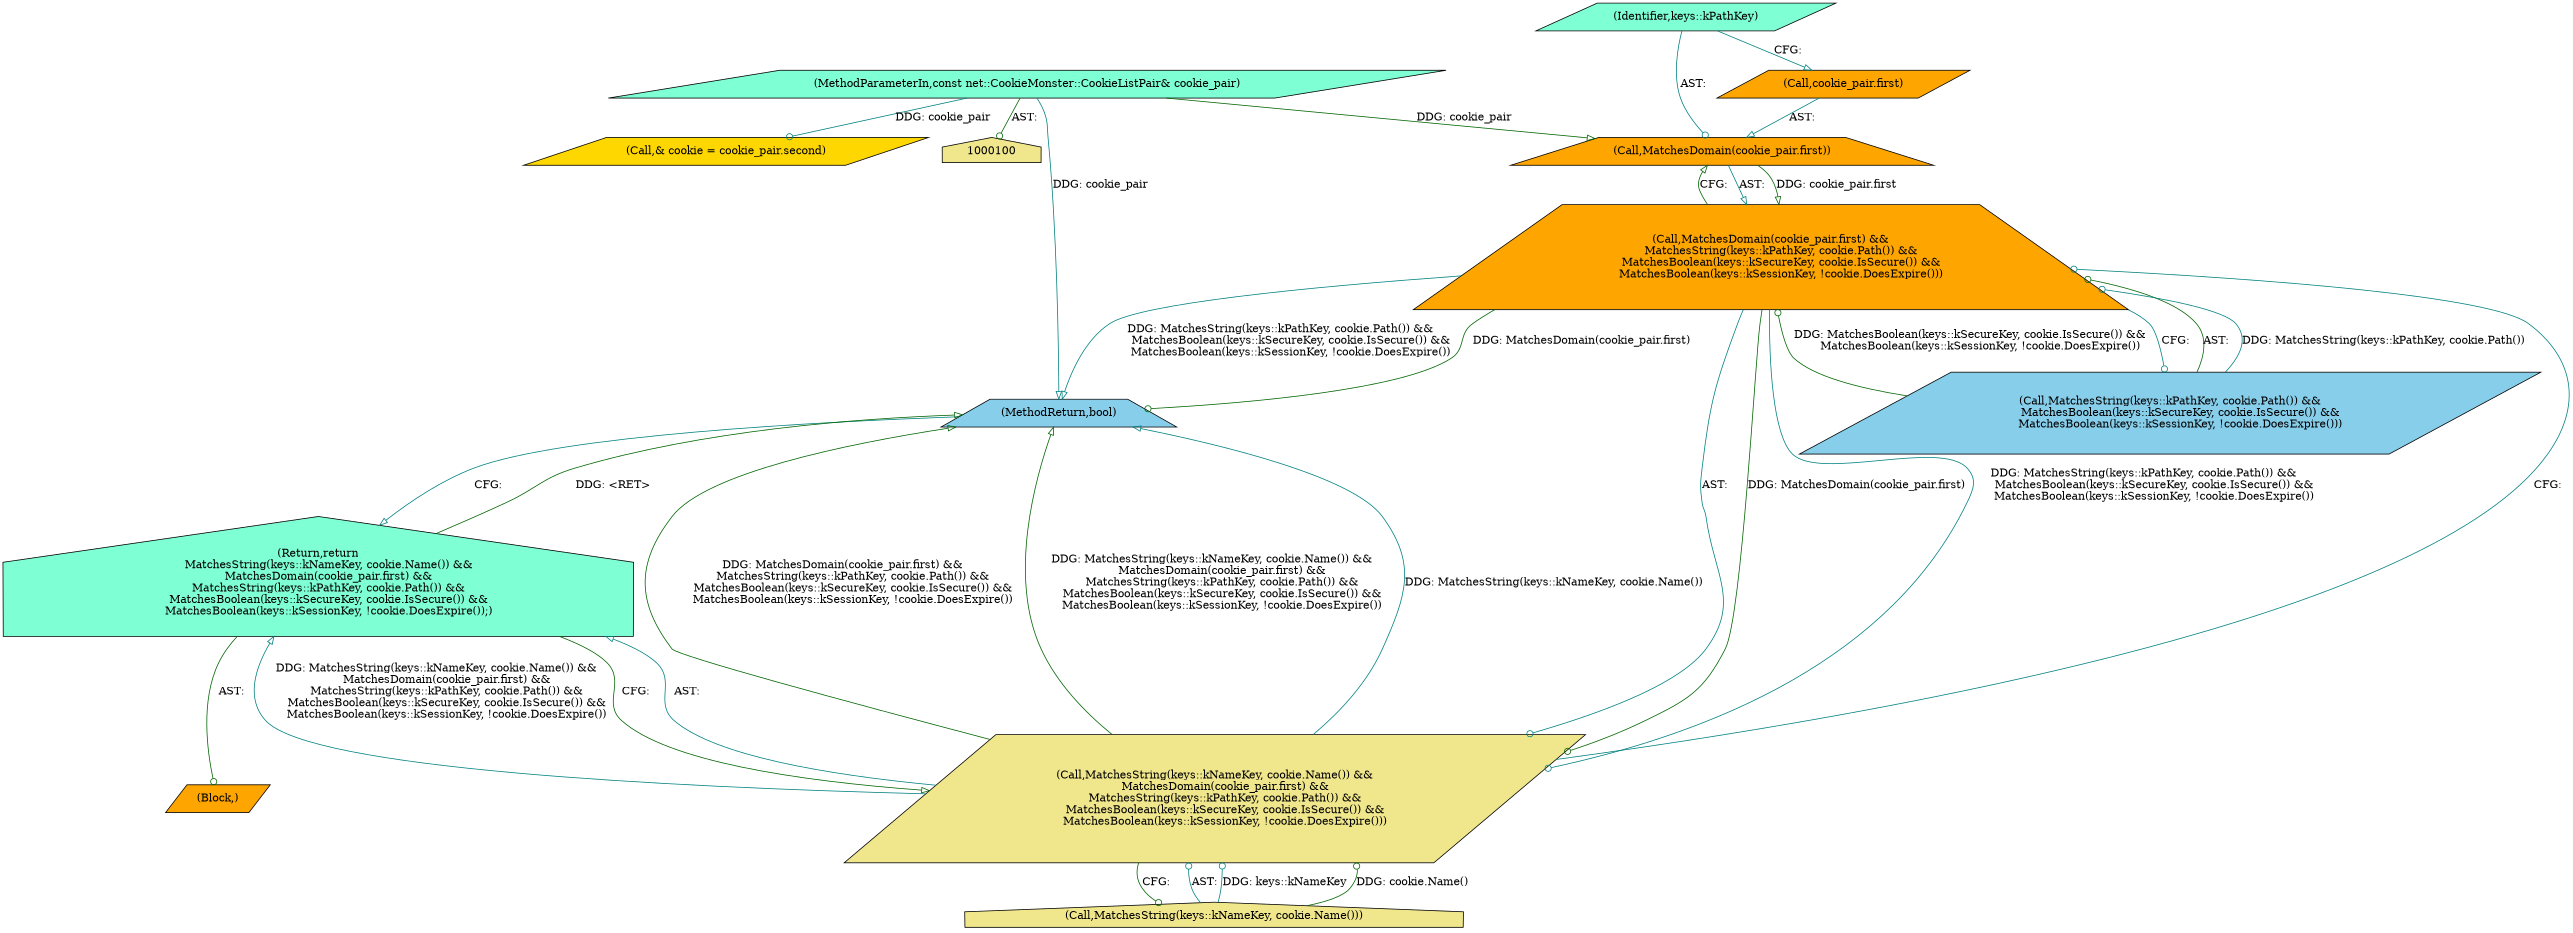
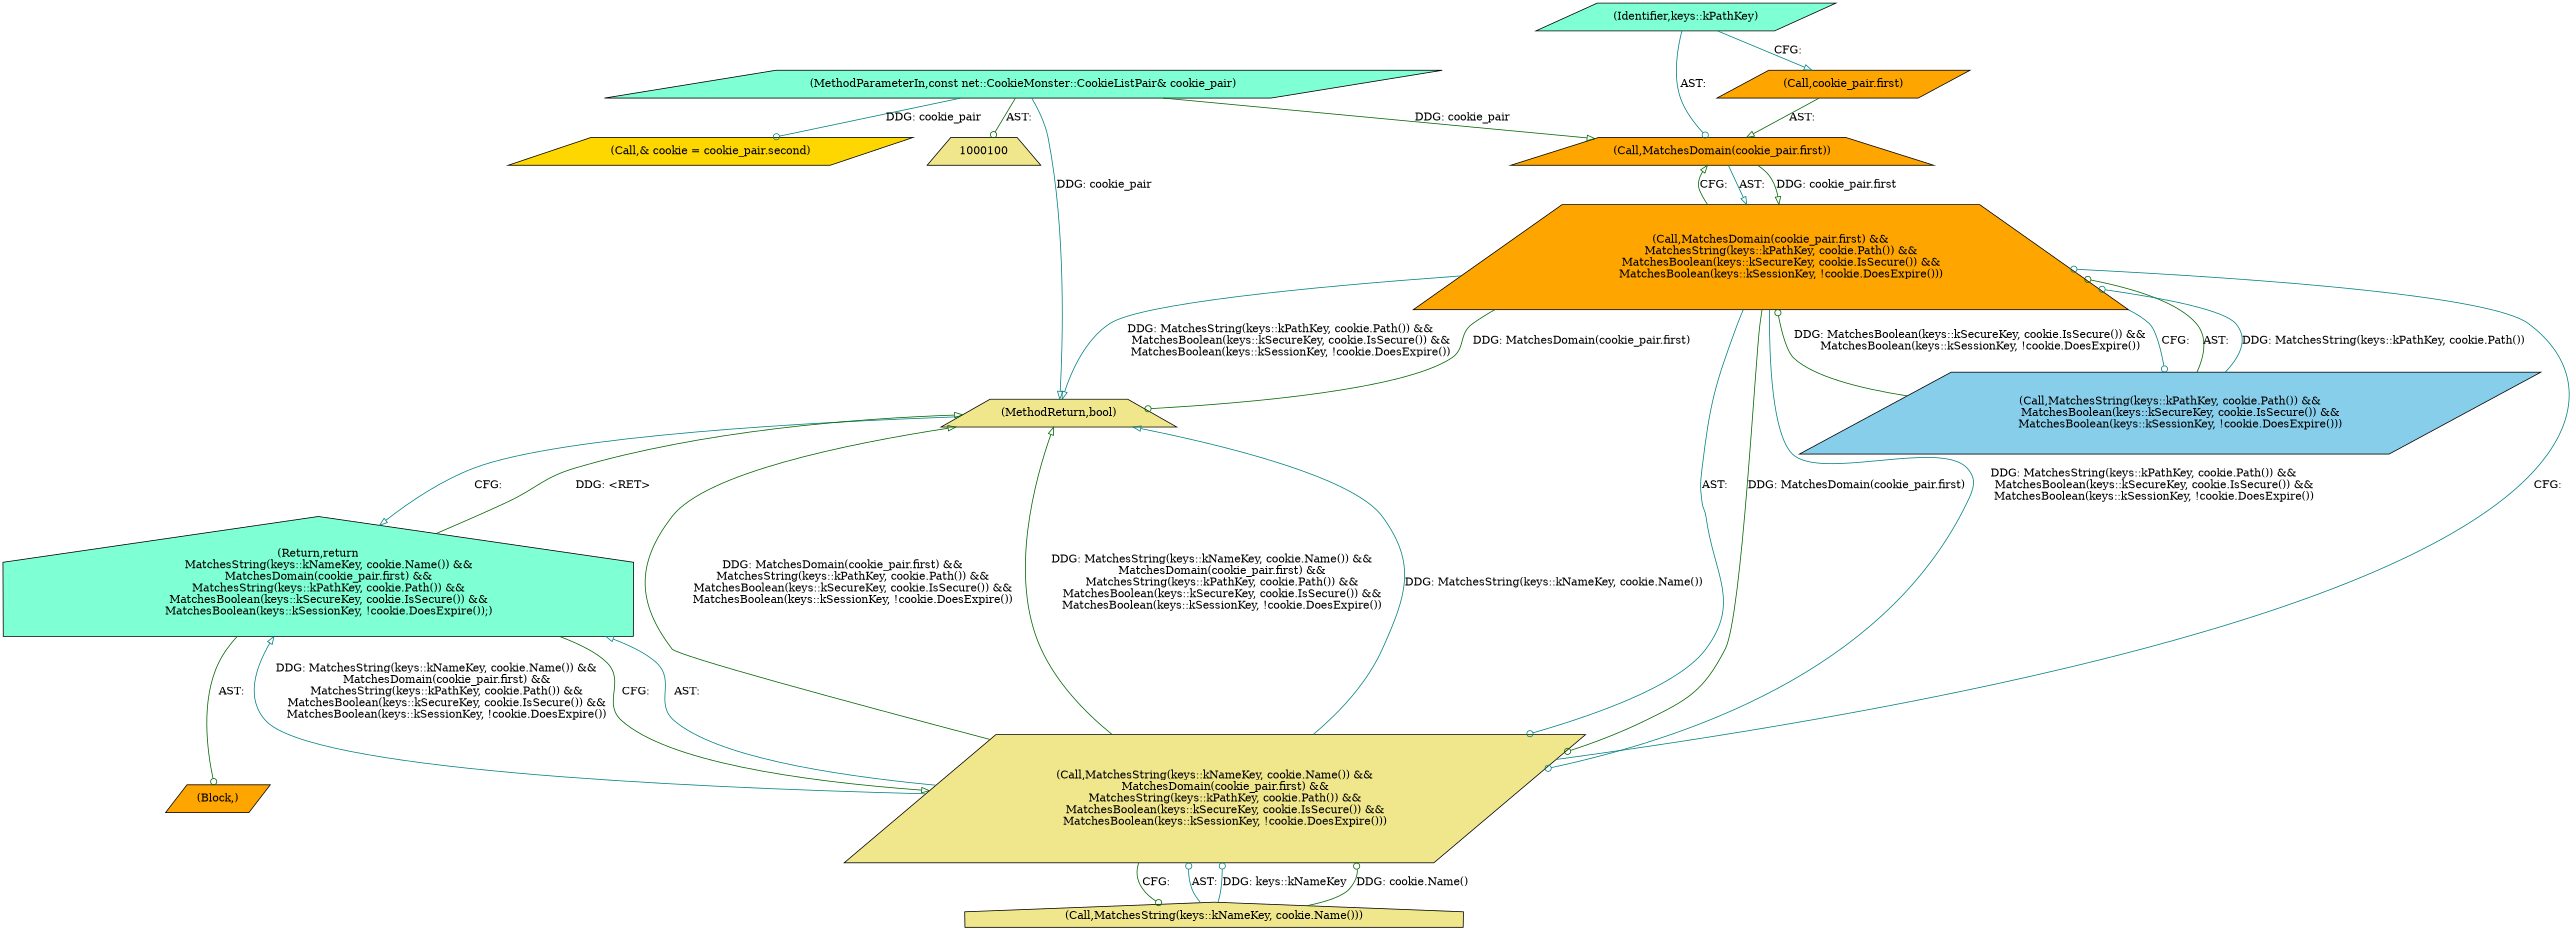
(1786, 116) -> (1786, 116)
(992, 151) -> (984, 151)
(1059, 413) -> (1059, 413)
